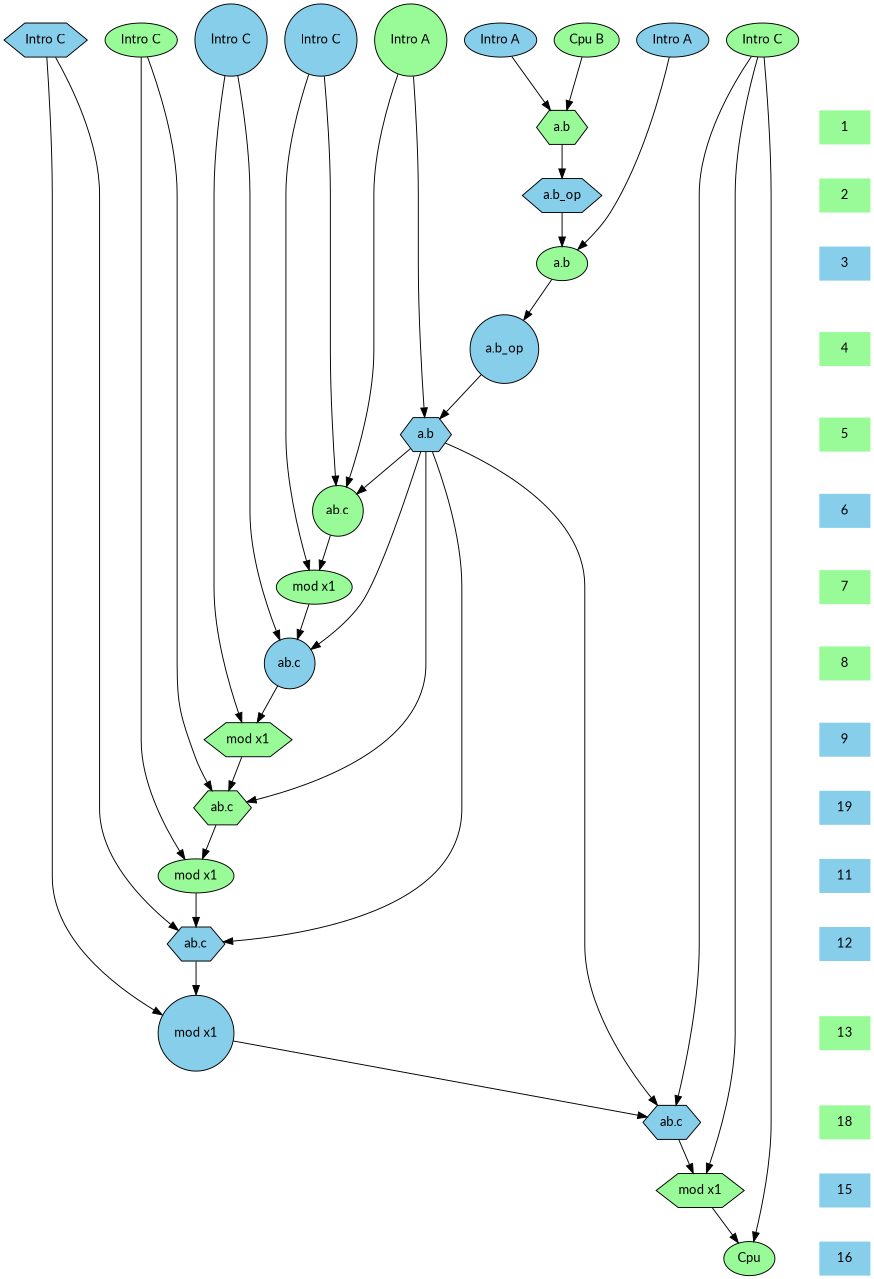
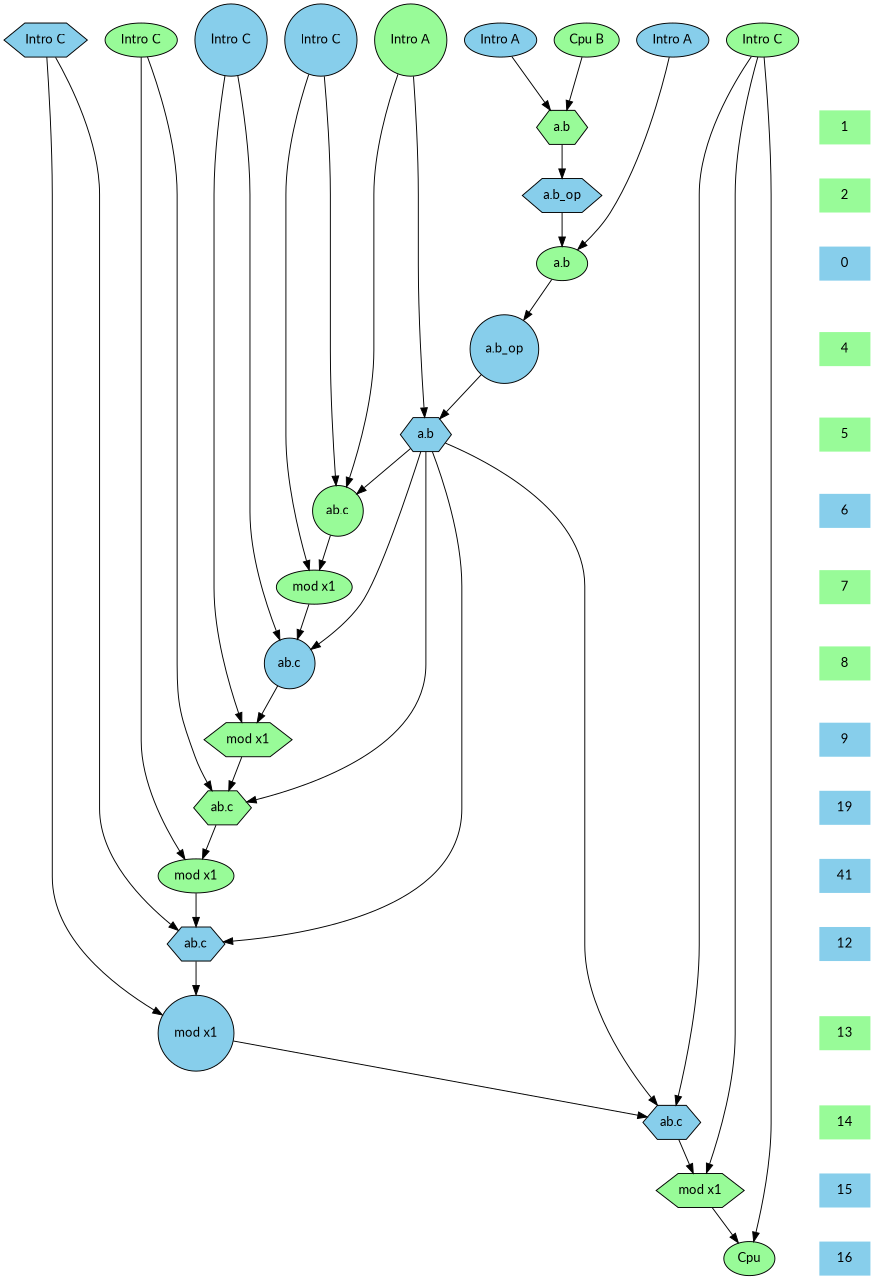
(845, 264) -> (845, 264)
(845, 876) -> (845, 876)
(845, 1122) -> (845, 1122)
